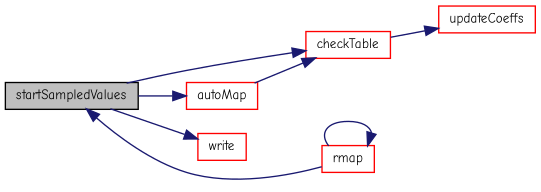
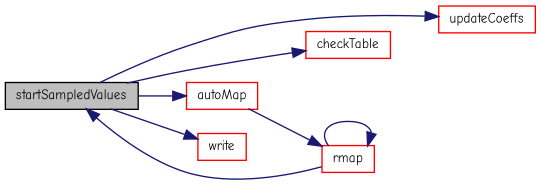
(408, 34) -> (257, 26)
(279, 73) -> (279, 124)
